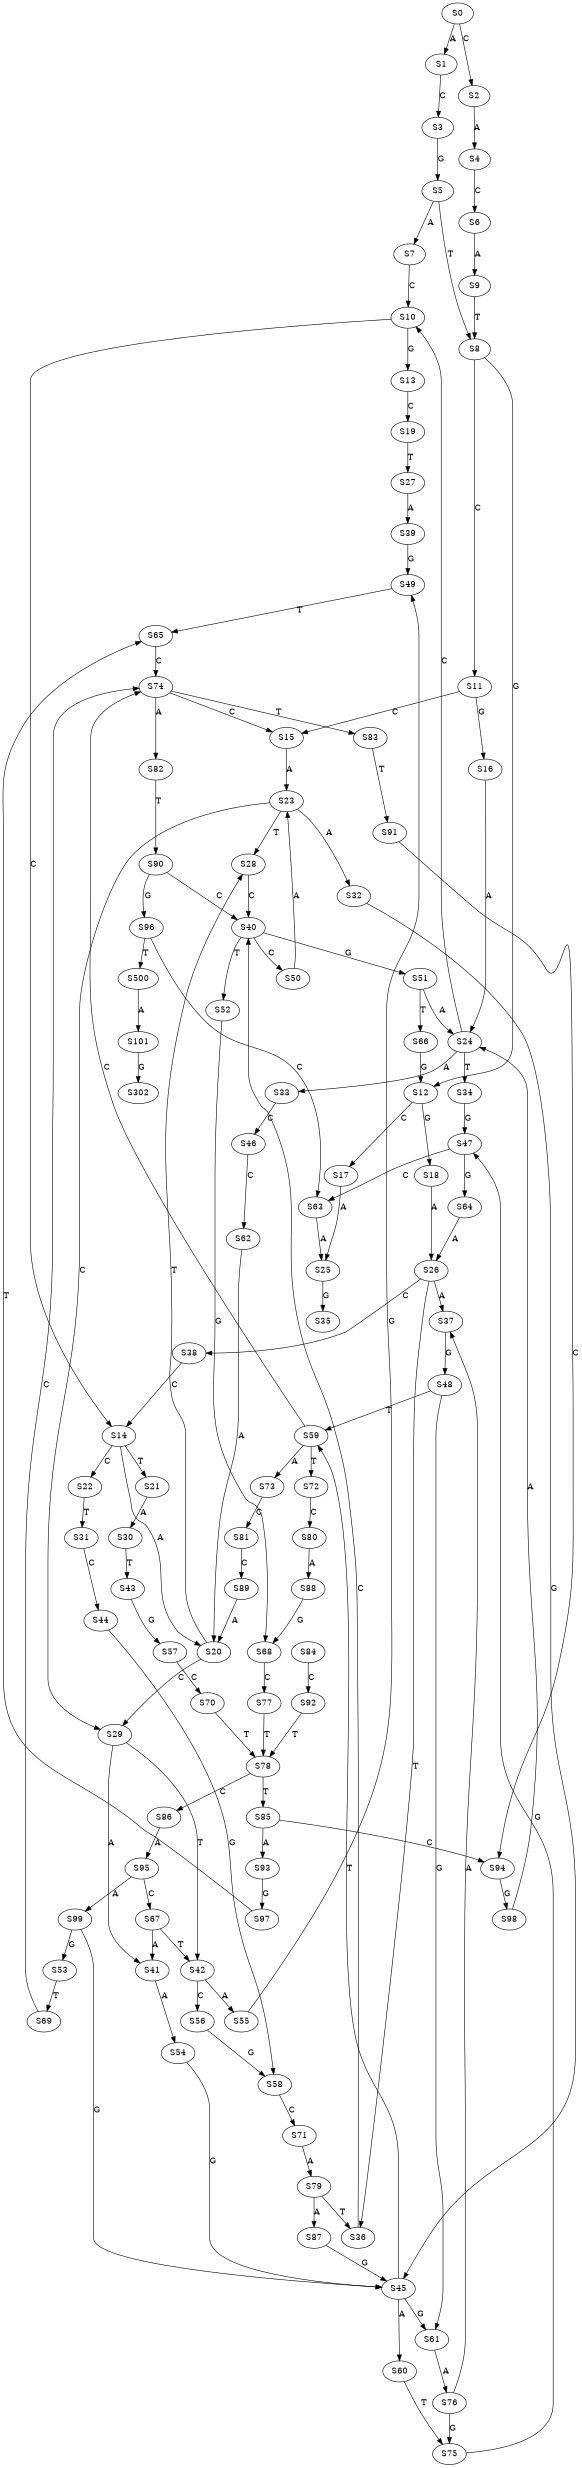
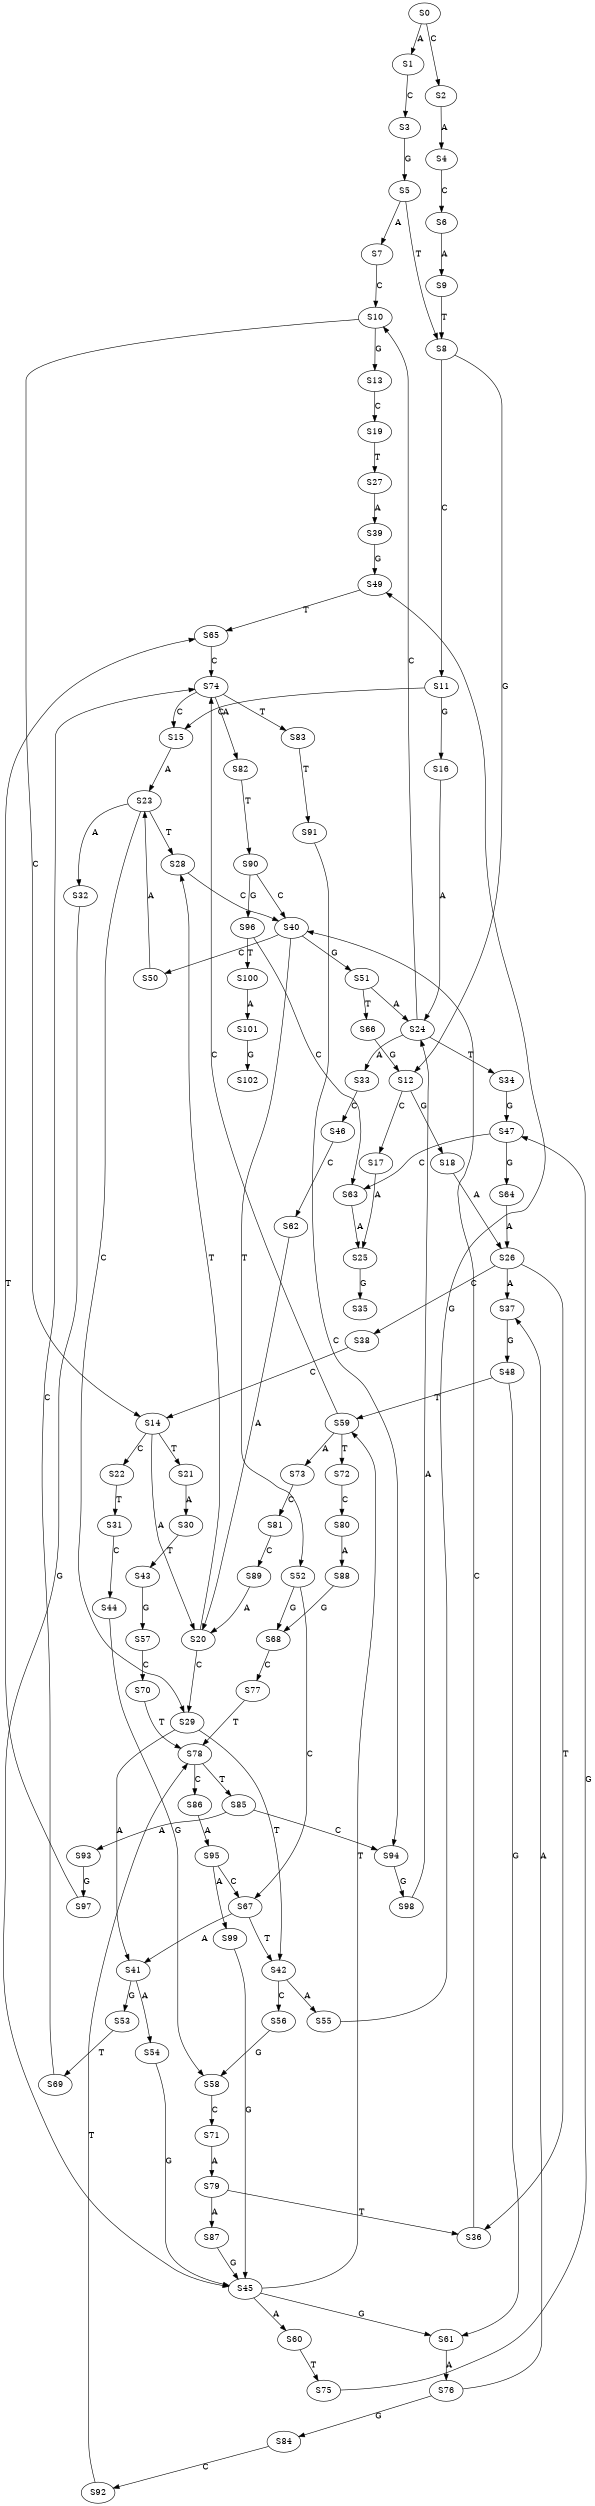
(138, 979) -> (248, 979)
(138, 1093) -> (248, 1081)
none -> (307, 1748)
(68, 1942) -> (128, 1993)
(449, 2426) -> (368, 2415)
